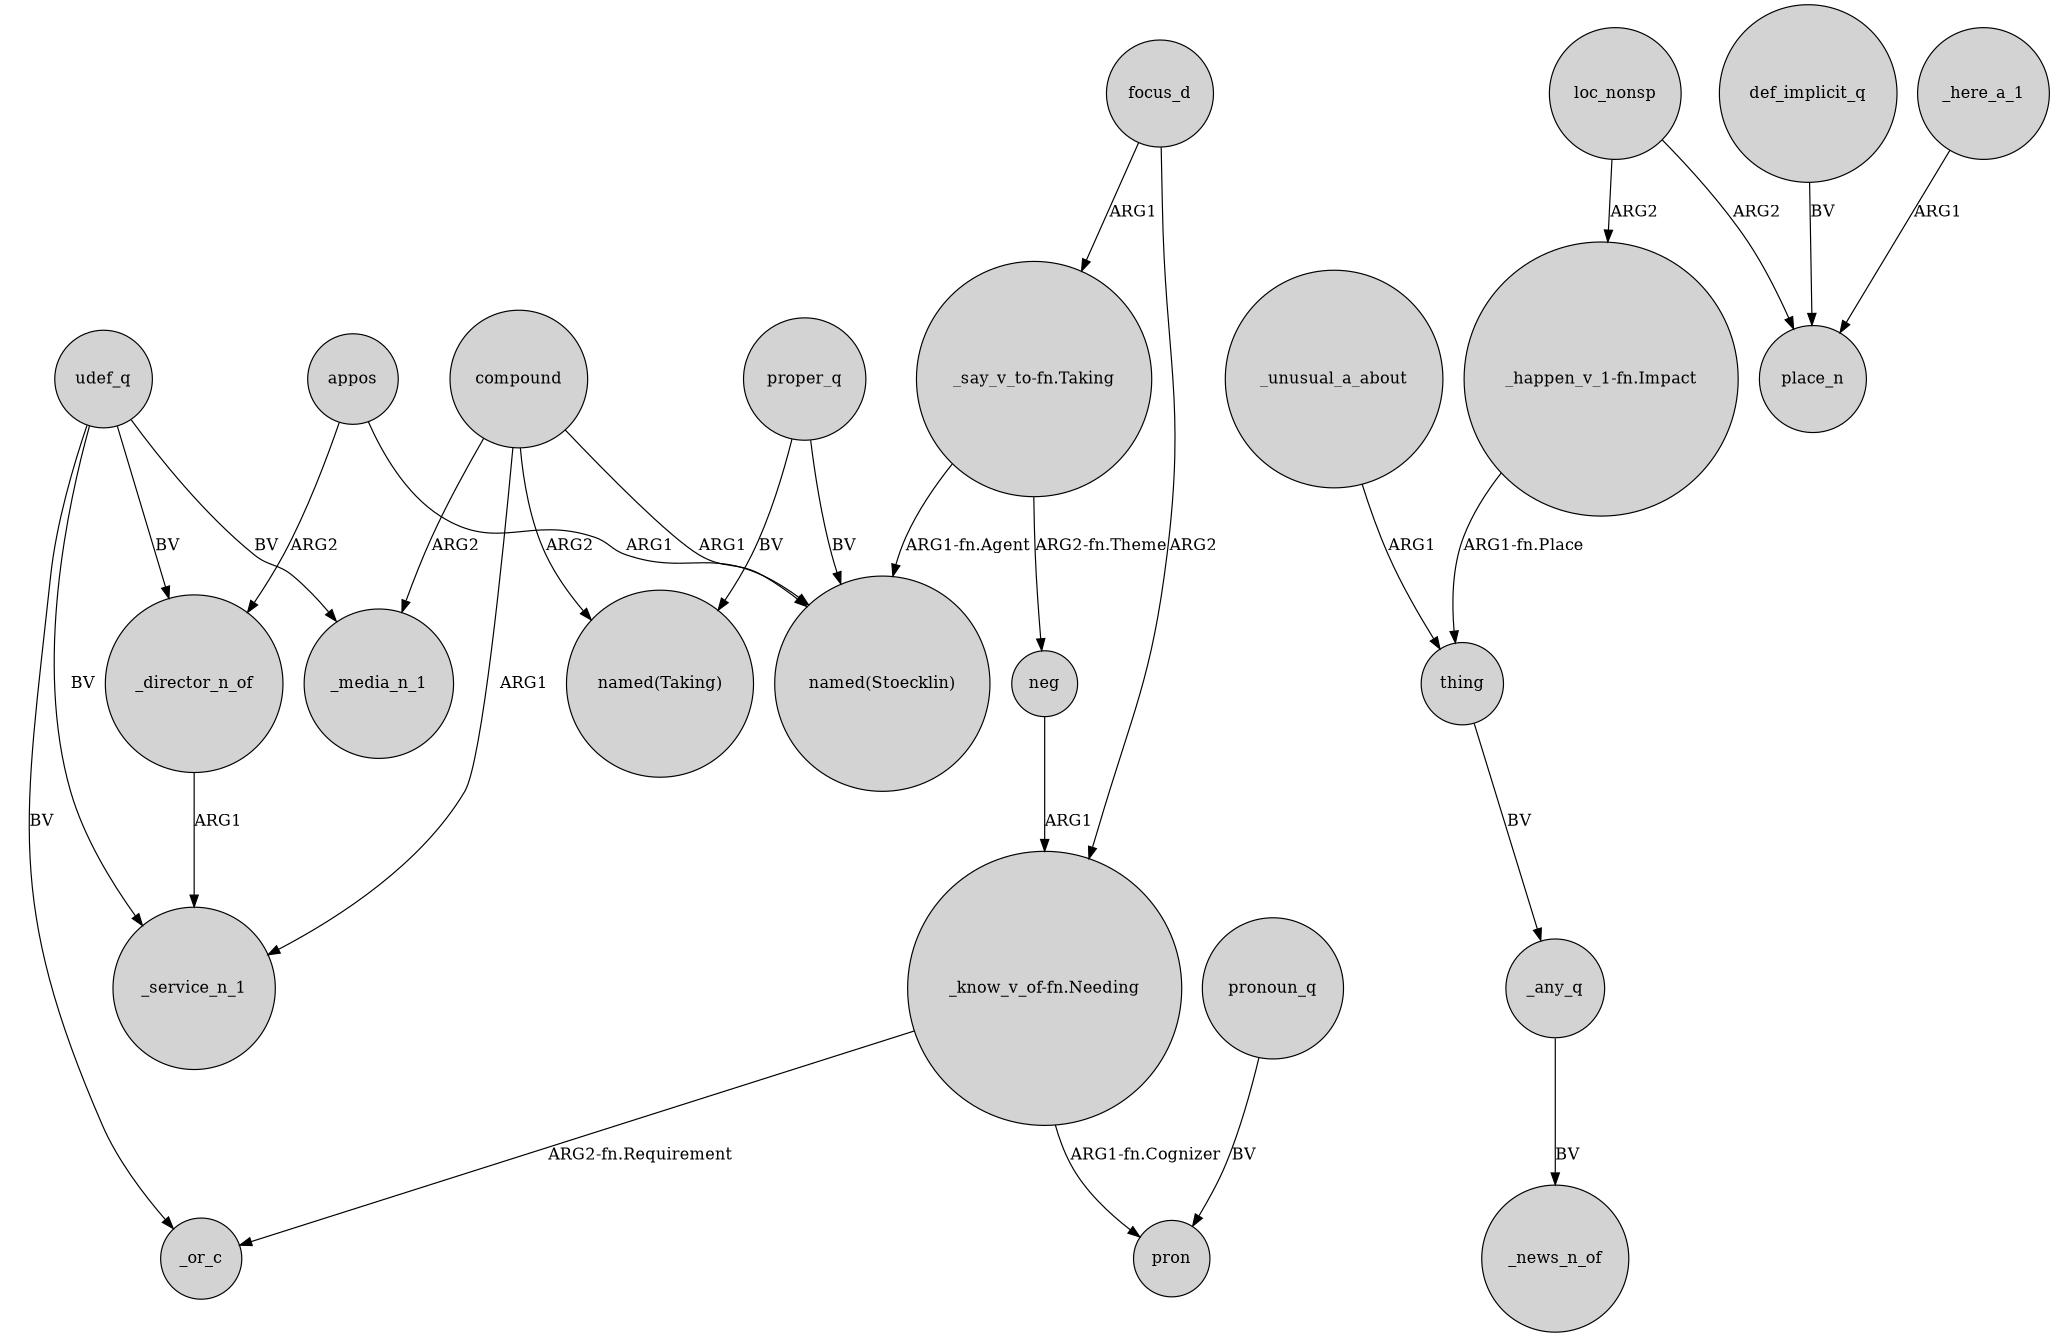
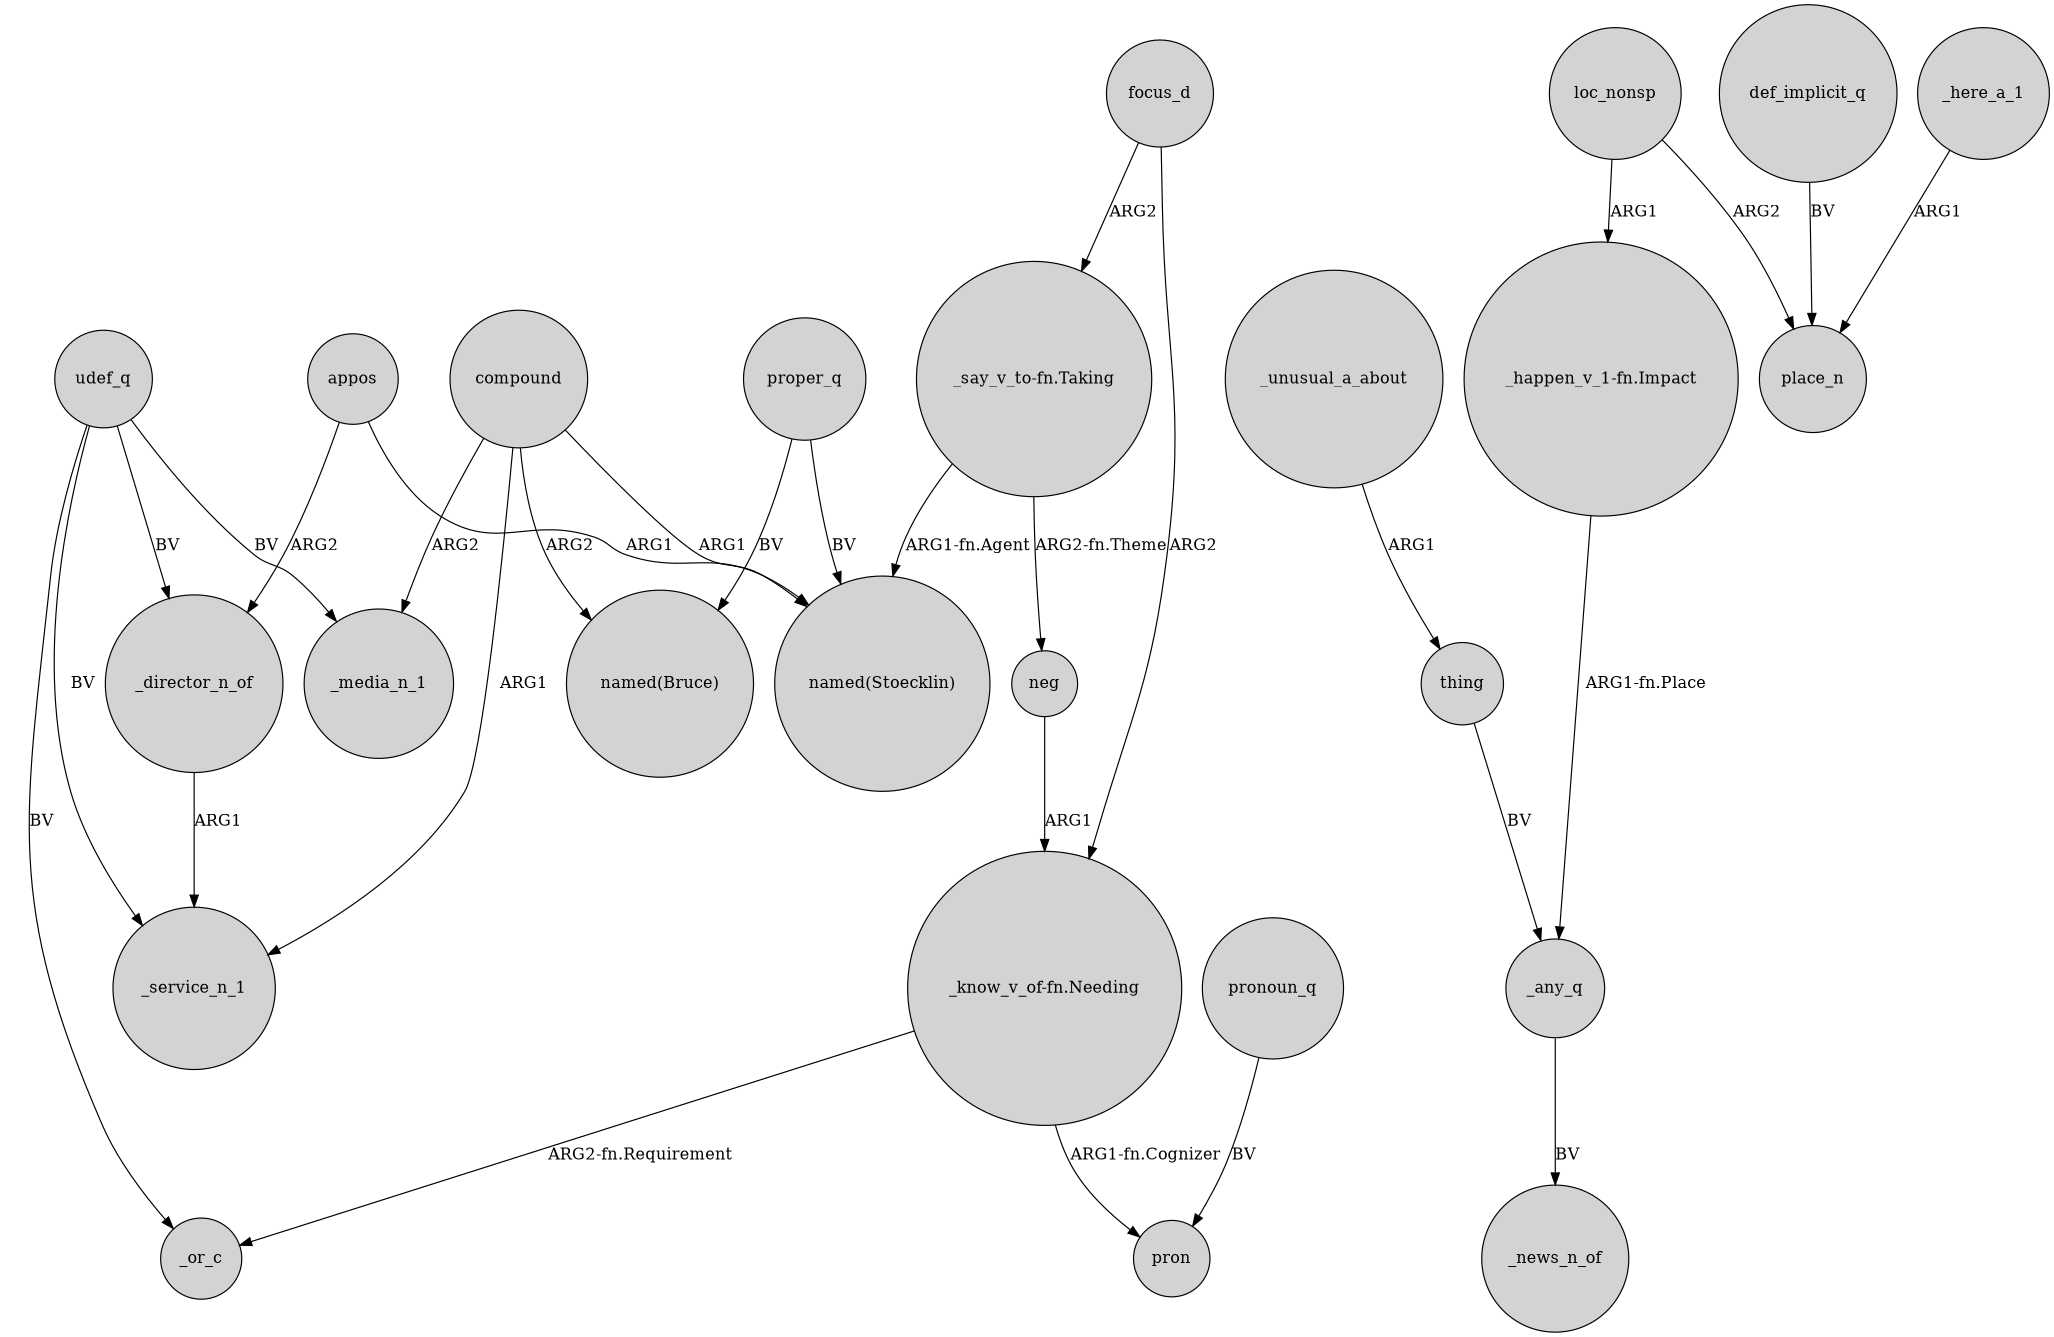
(1133, 212) -> (1133, 212)
(1635, 212) -> (1635, 212)
(1460, 547) -> (1575, 721)
(660, 684) -> (660, 684)
